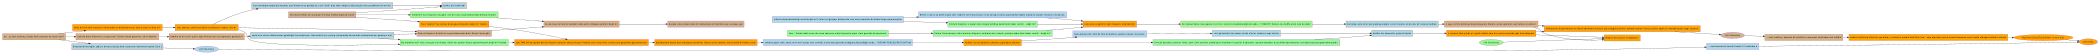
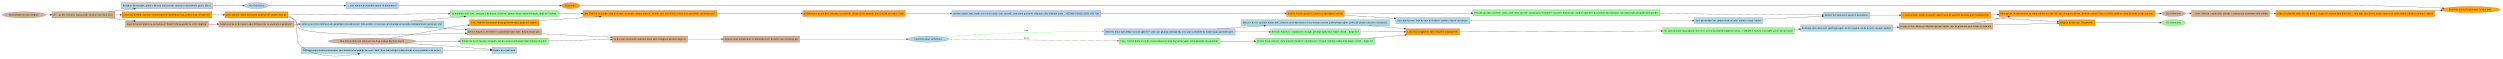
none -> (24, 15)
(322, 15) -> (372, 41)
(1392, 33) -> (1847, 15)
none -> (929, 39)
(1553, 40) -> (2127, 23)
(2072, 40) -> (1511, 6)
